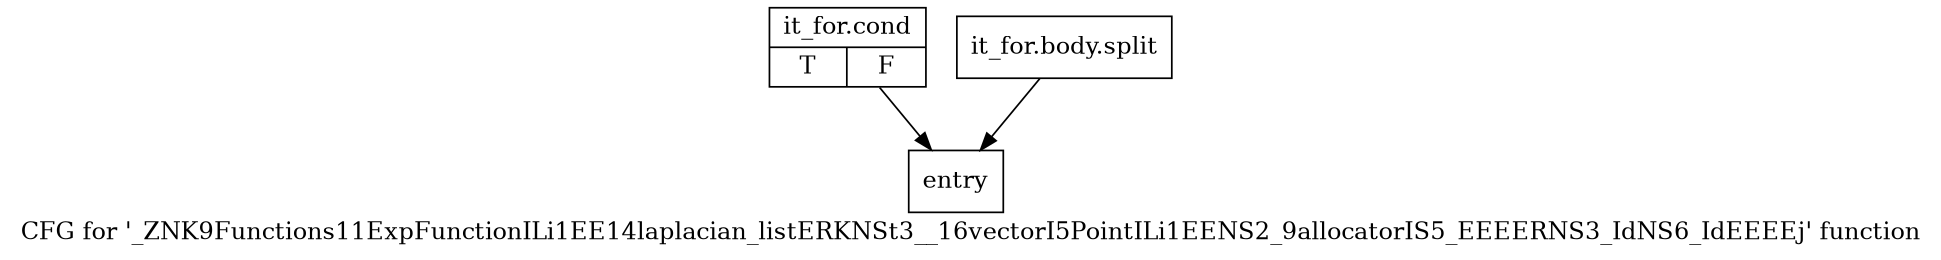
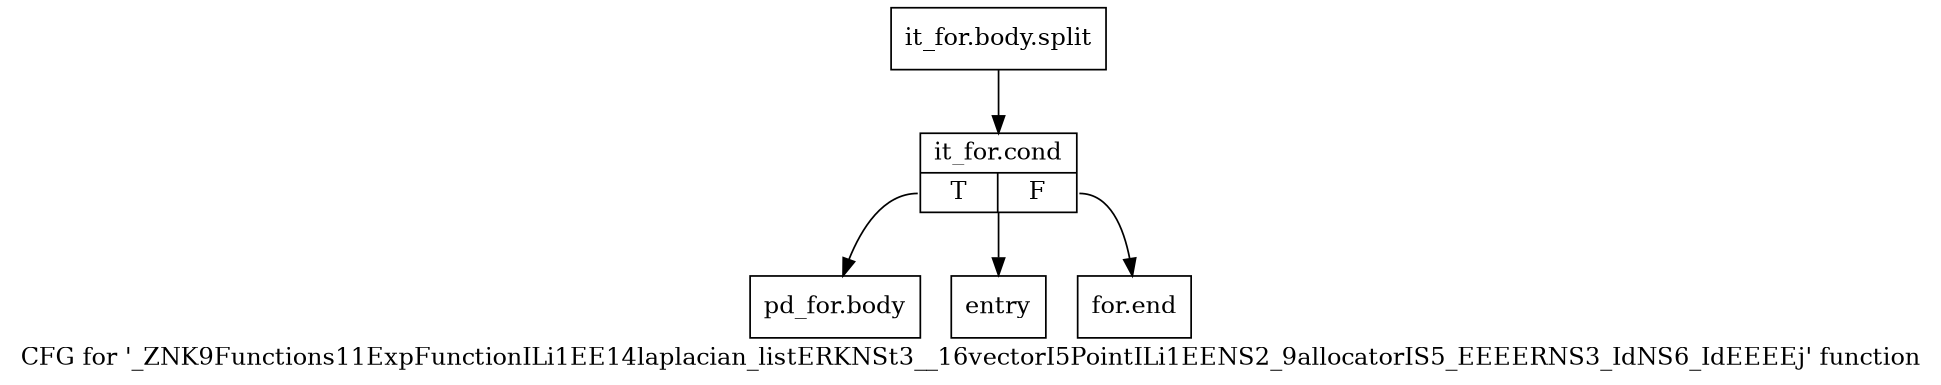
(1016, 108) -> (999, 93)
none -> (835, 307)
none -> (1134, 307)
